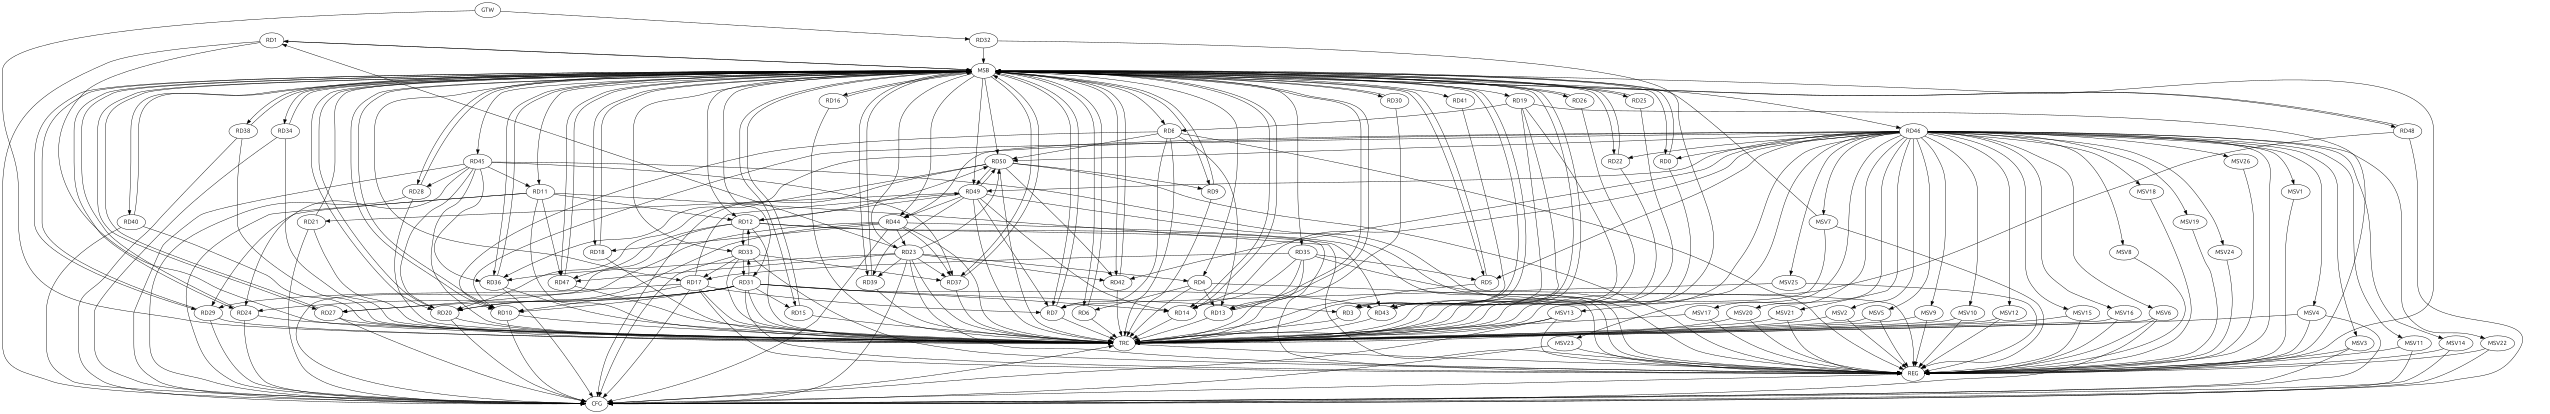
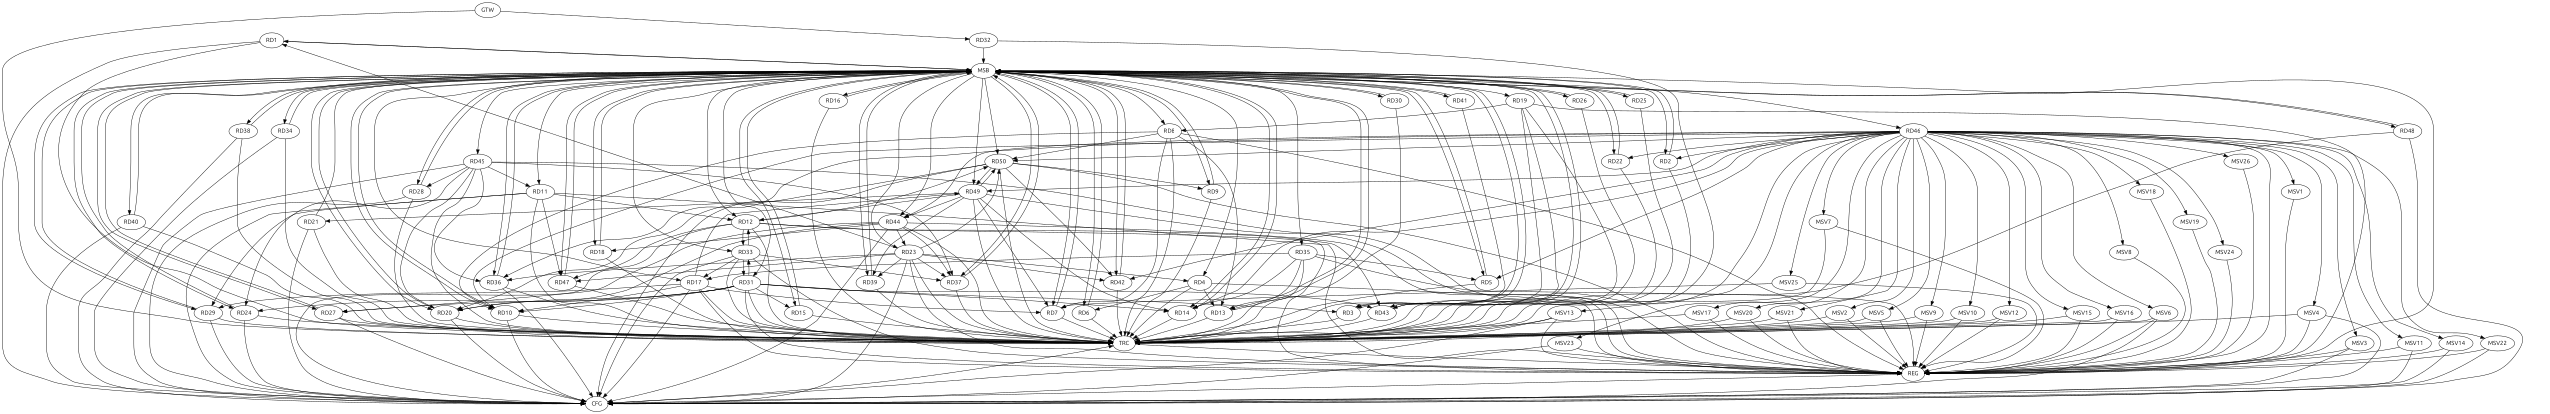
(1431, 75) -> (1226, 77)
(1666, 162) -> (1666, 162)
